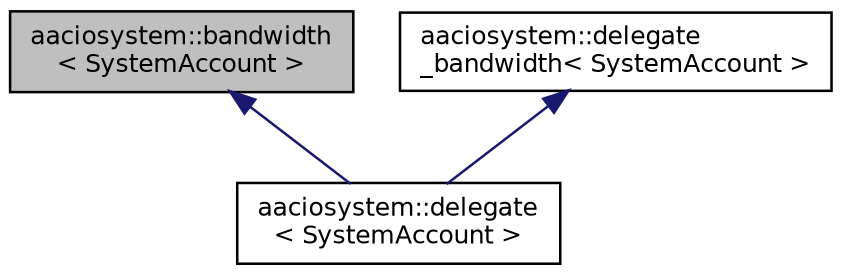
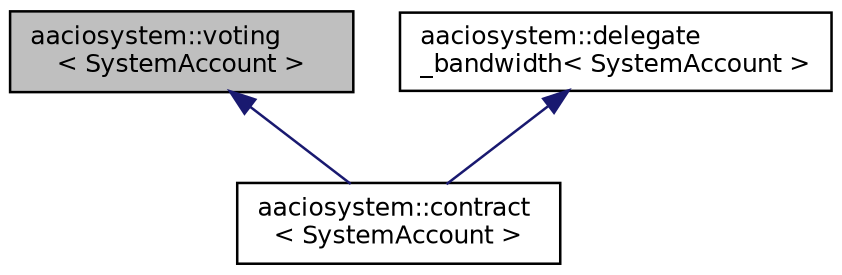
(182, 52) -> (182, 52)
(399, 223) -> (399, 223)
